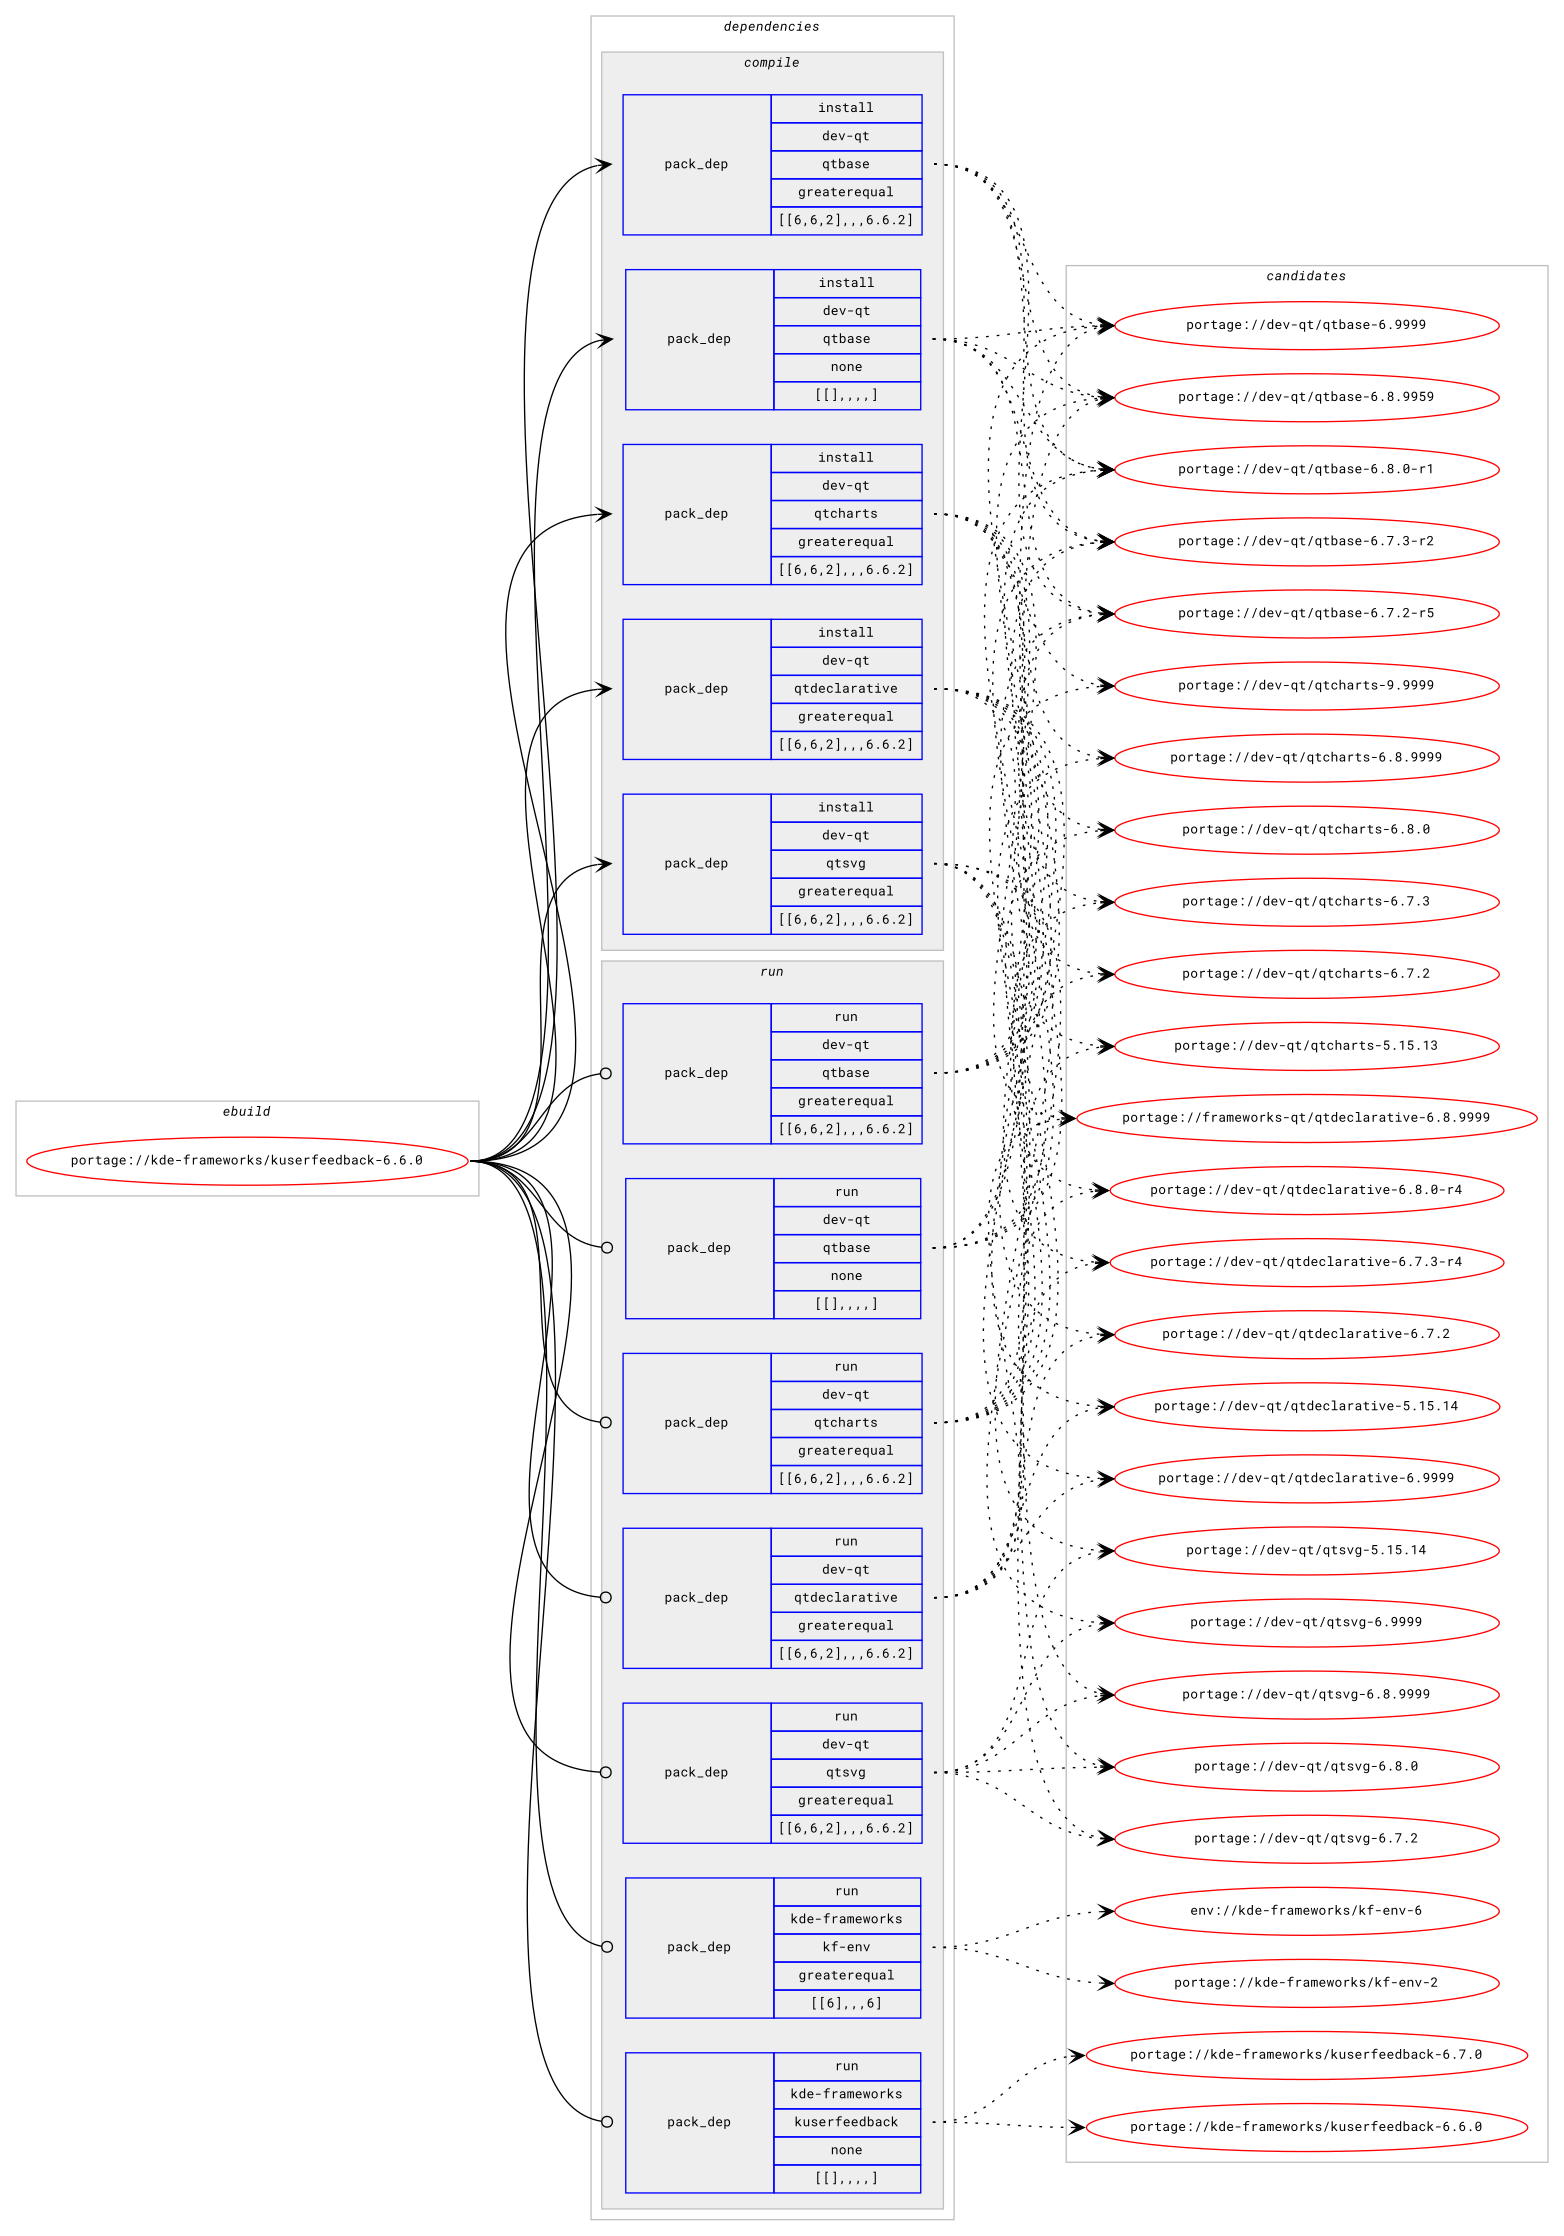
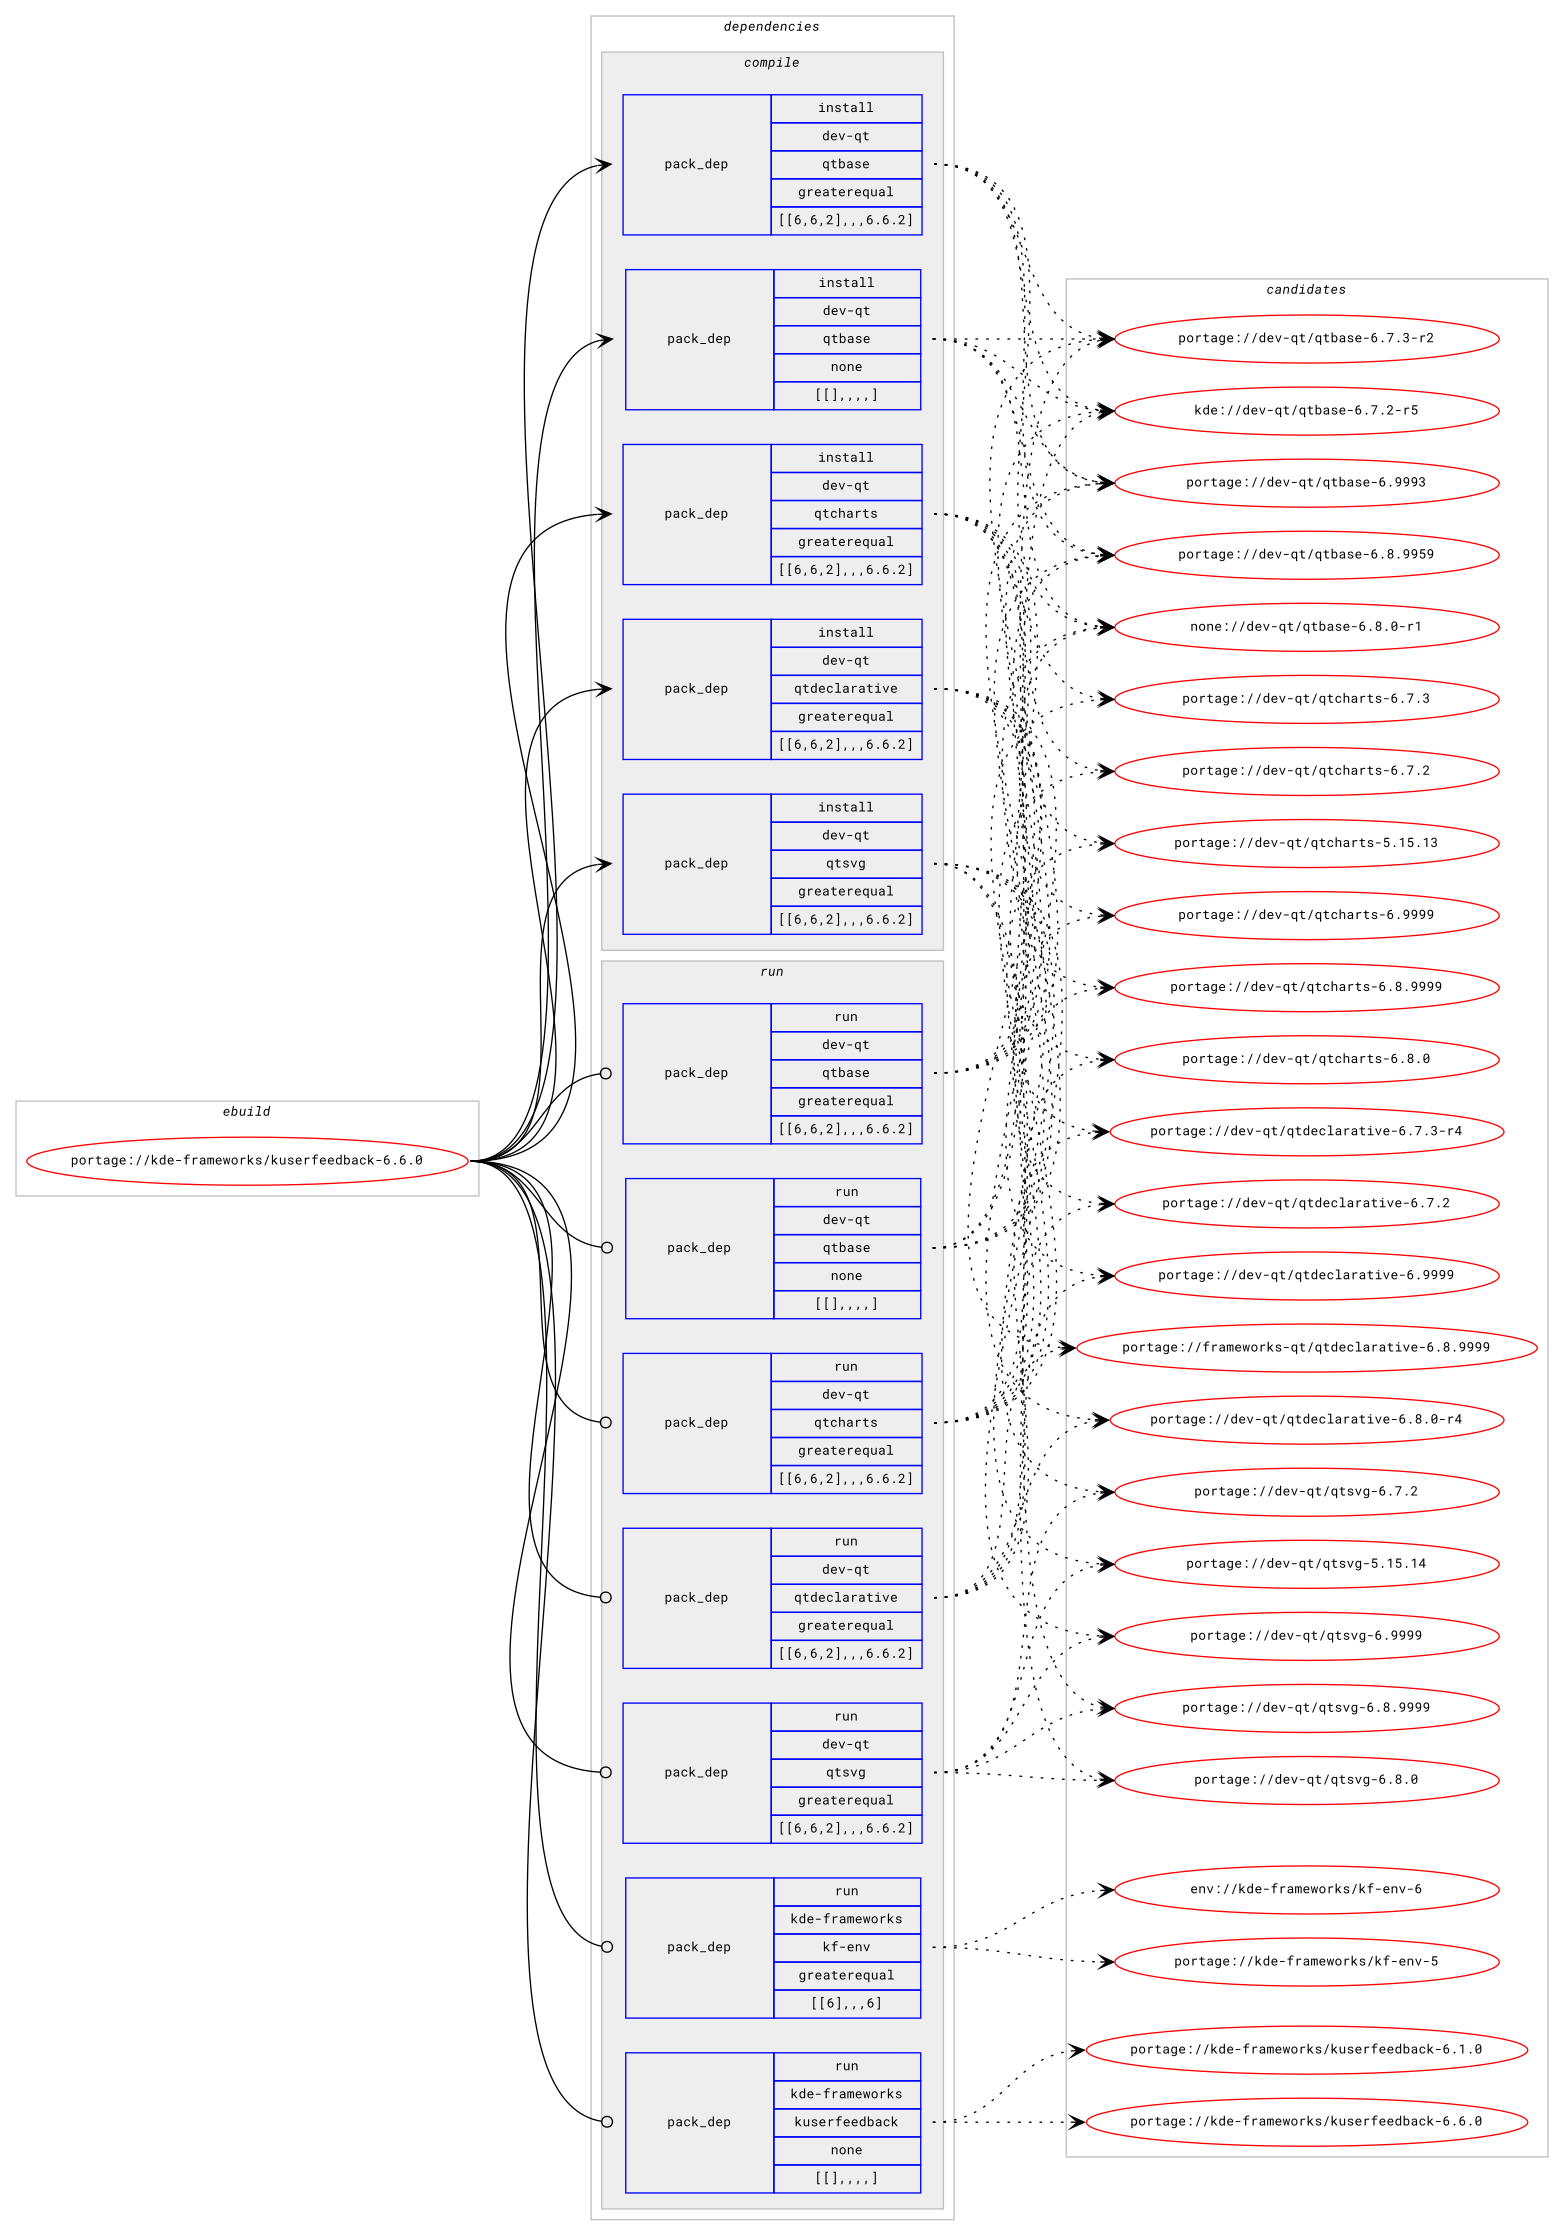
(1307, 326) -> (1307, 483)
(1307, 470) -> (1307, 627)
(1307, 614) -> (1307, 411)
(1307, 686) -> (1307, 916)
(1307, 1407) -> none
(1307, 1983) -> (1307, 1962)
(1307, 2055) -> (1307, 2050)
